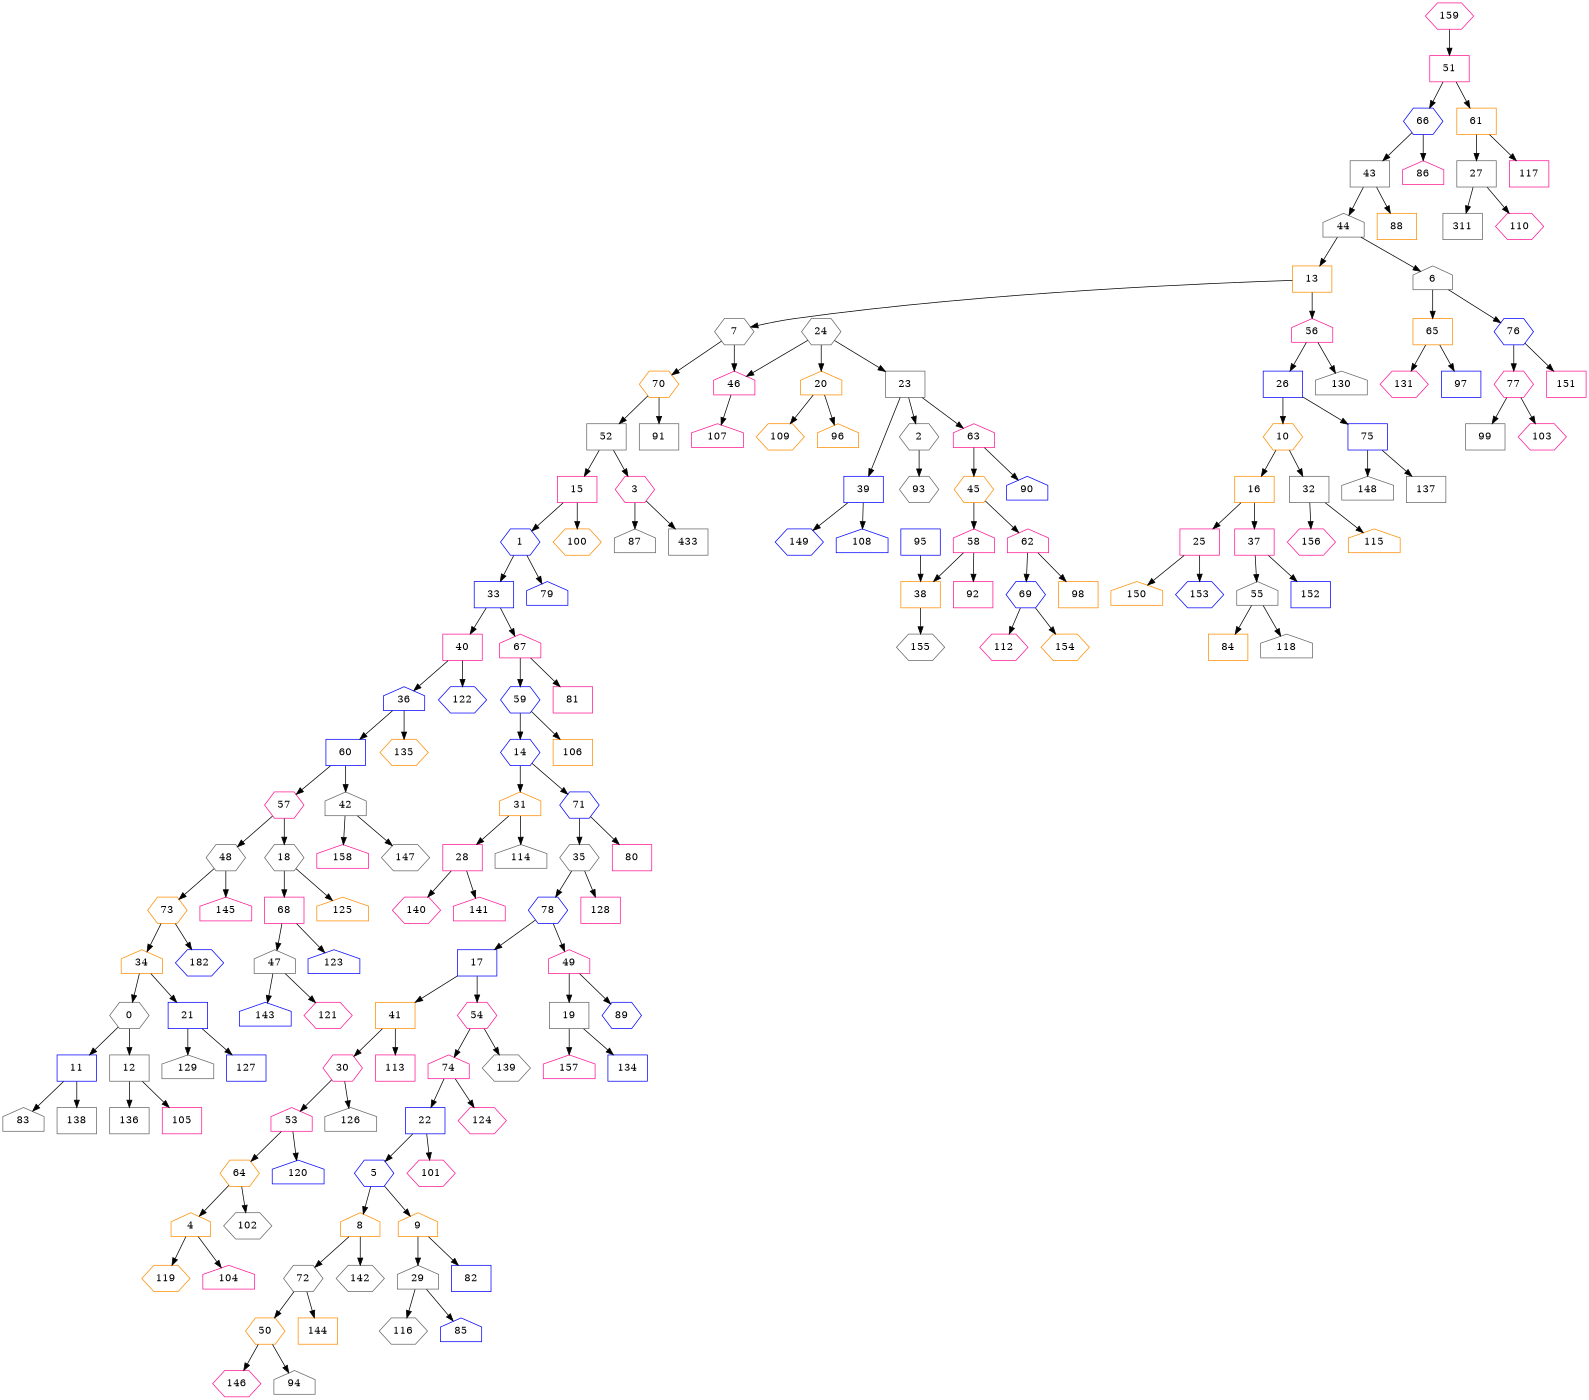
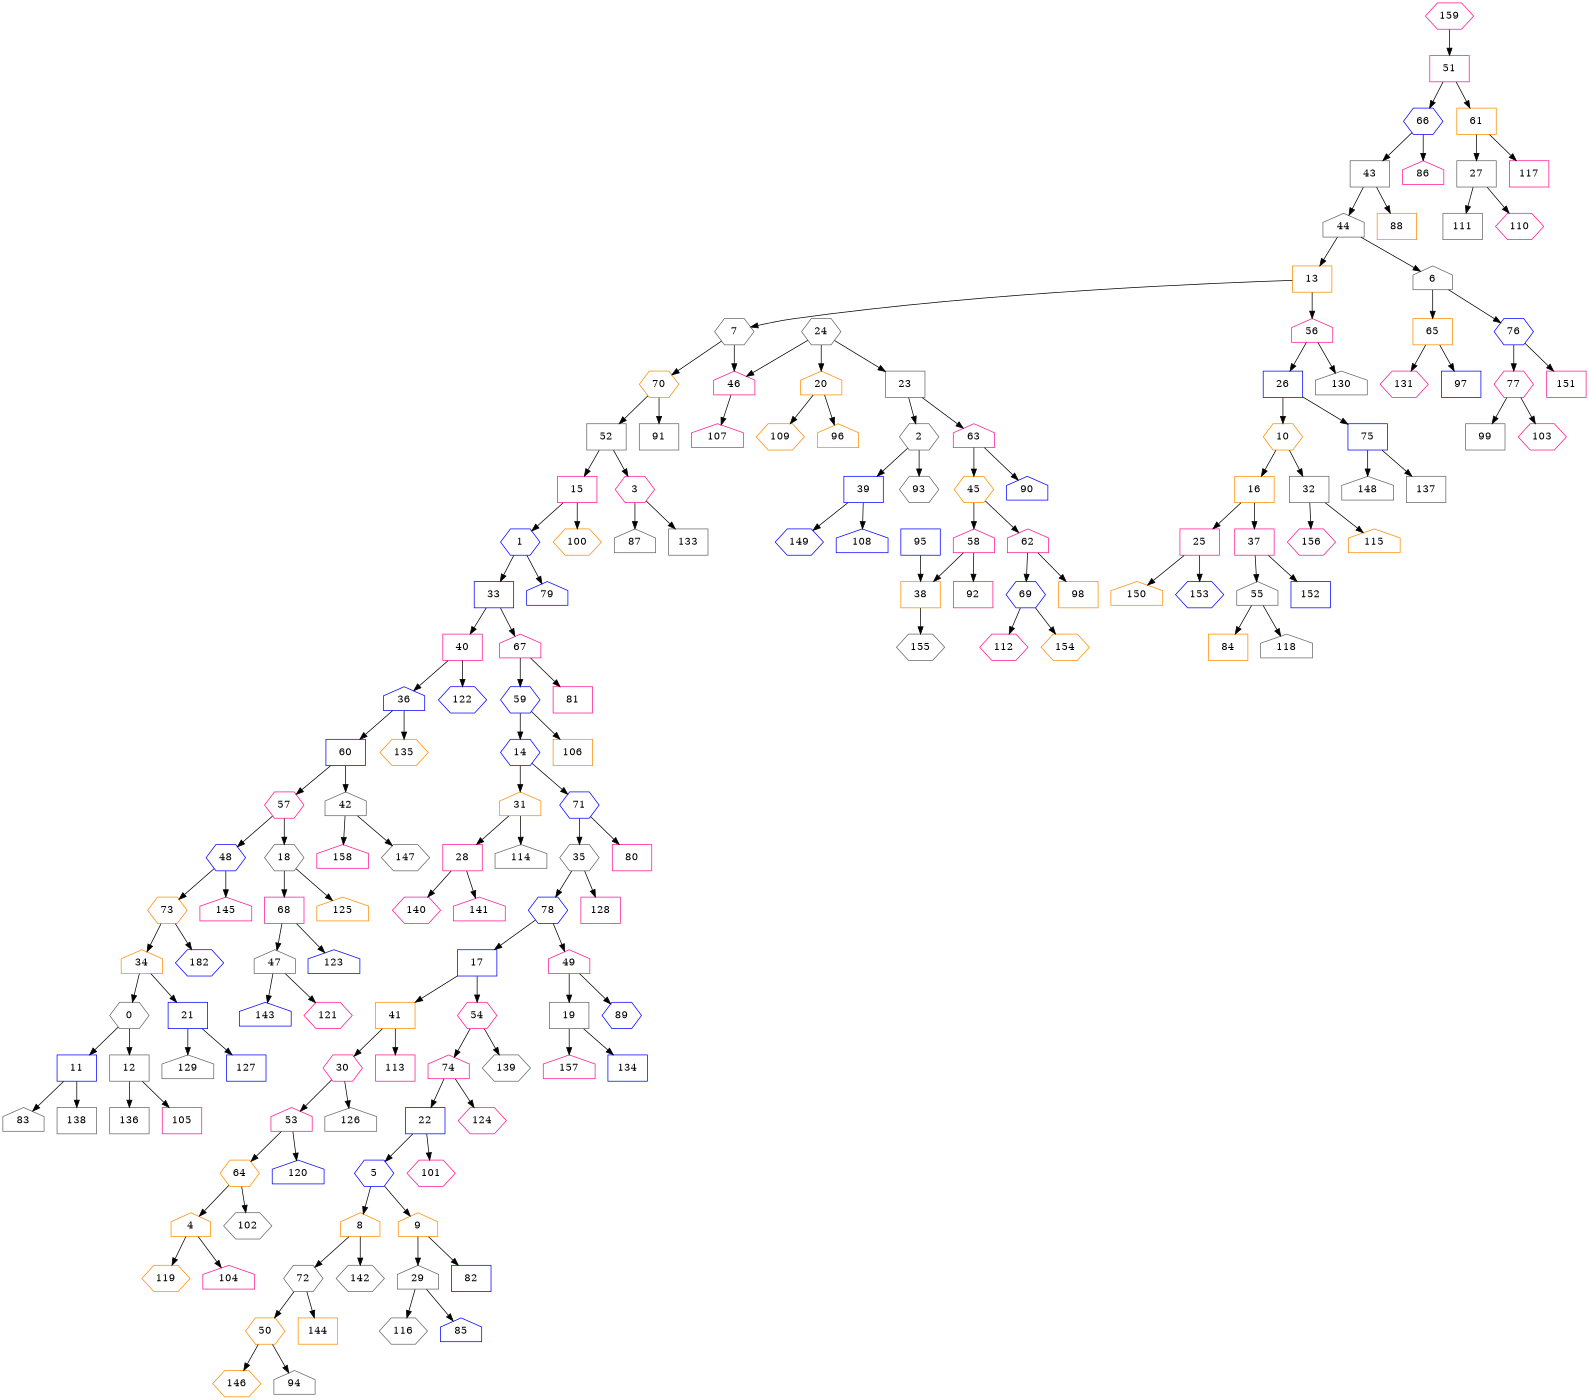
(1463, 226) -> (1463, 226)
(886, 433) -> (895, 460)
(688, 542) -> (688, 542)
(226, 858) -> (226, 858)
(237, 1384) -> (237, 1384)
